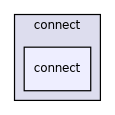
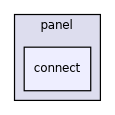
(57, 26) -> (57, 26)
